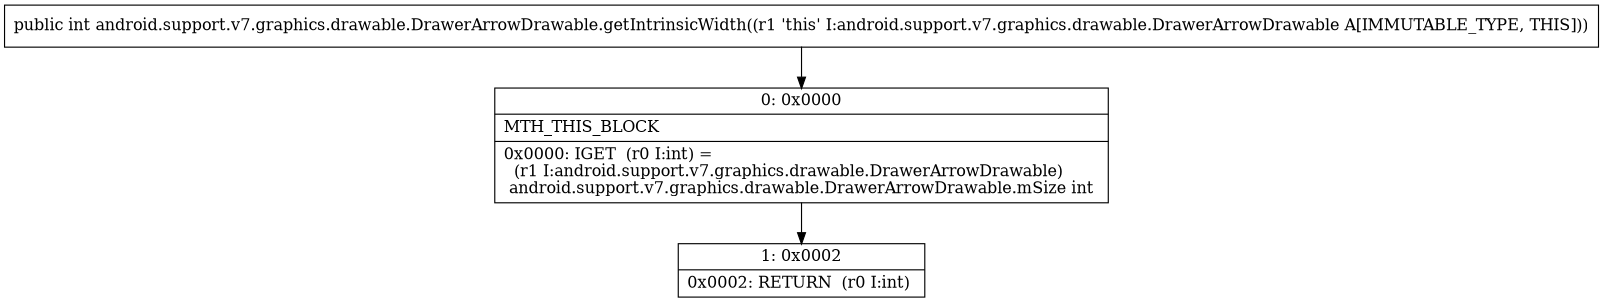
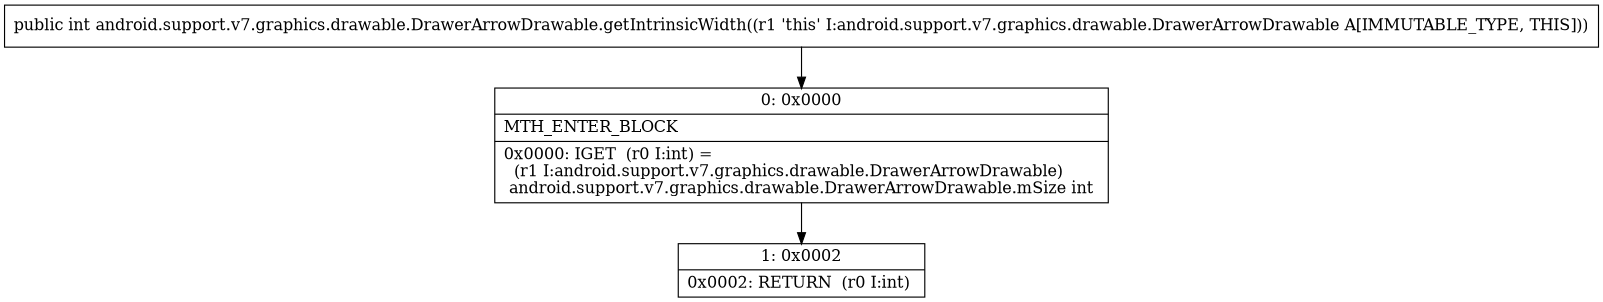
(582, 127) -> (591, 127)
